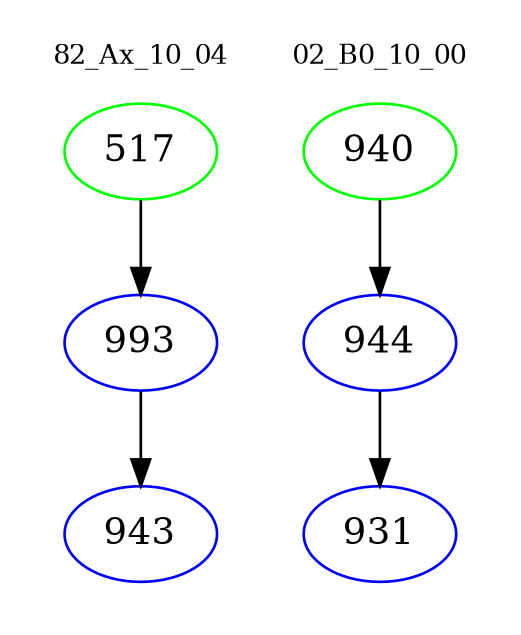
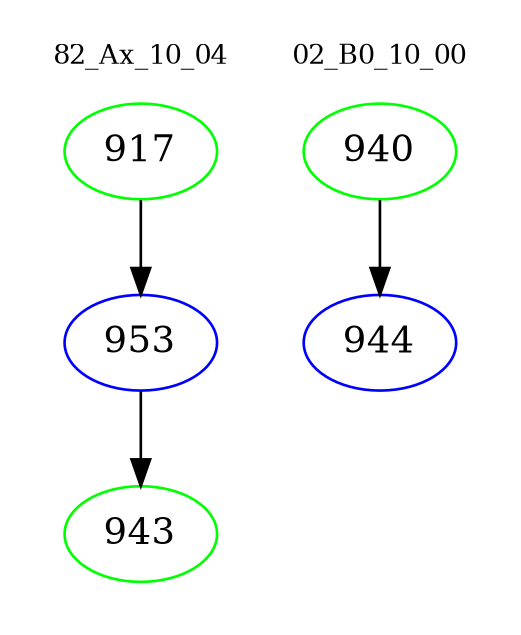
(141, 151) -> (141, 151)
(141, 343) -> (141, 343)
(141, 534) -> (141, 534)
(380, 534) -> none
